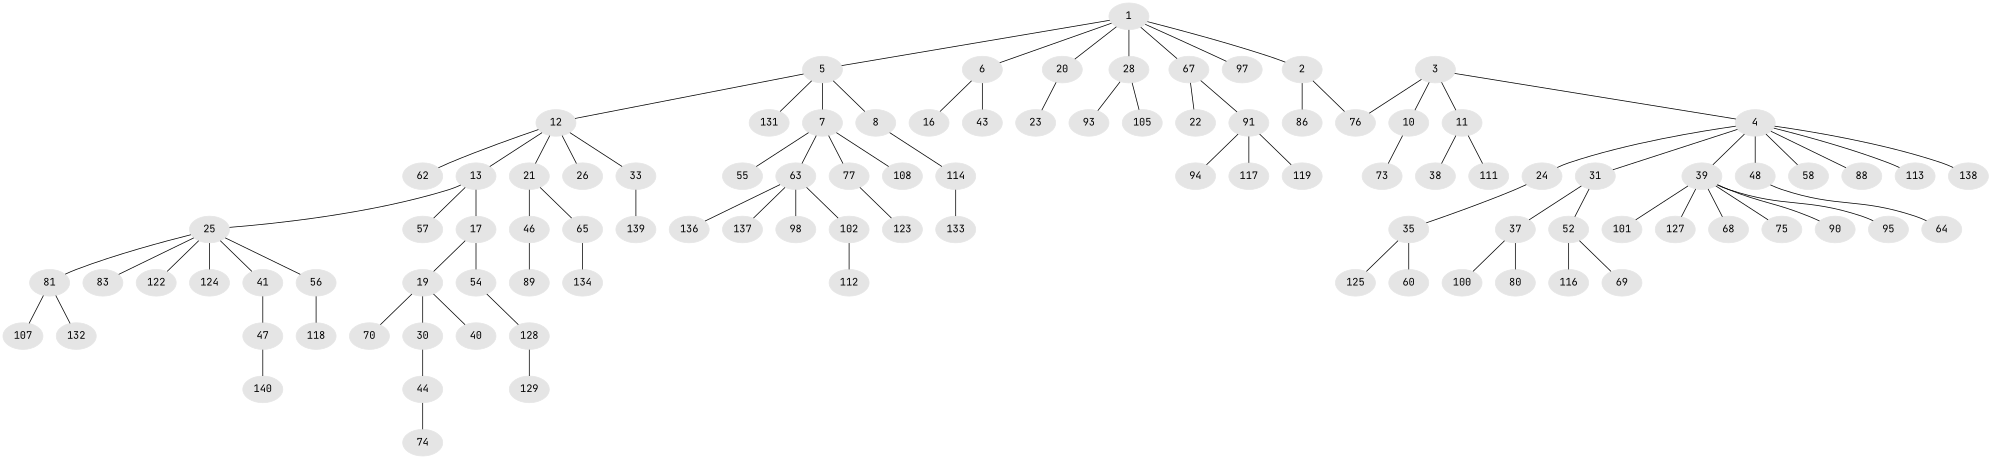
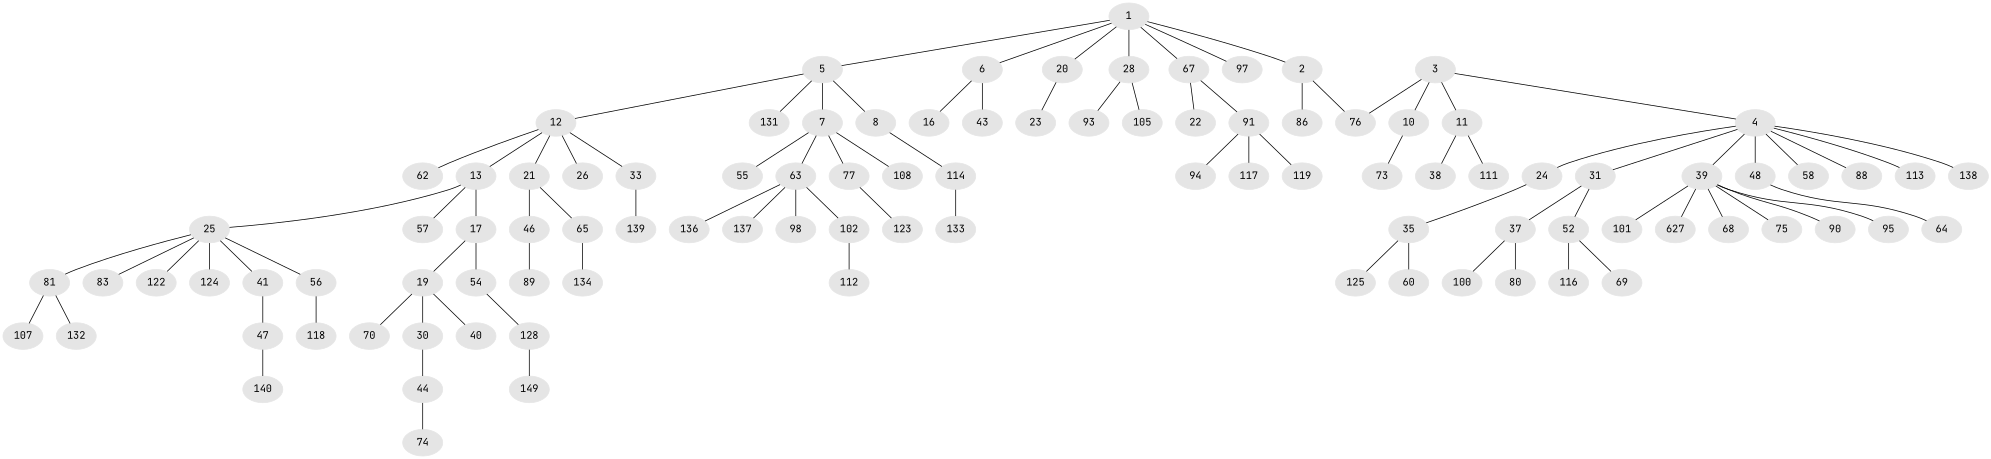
(1675, 229) -> (1675, 229)
(529, 389) -> (529, 389)
